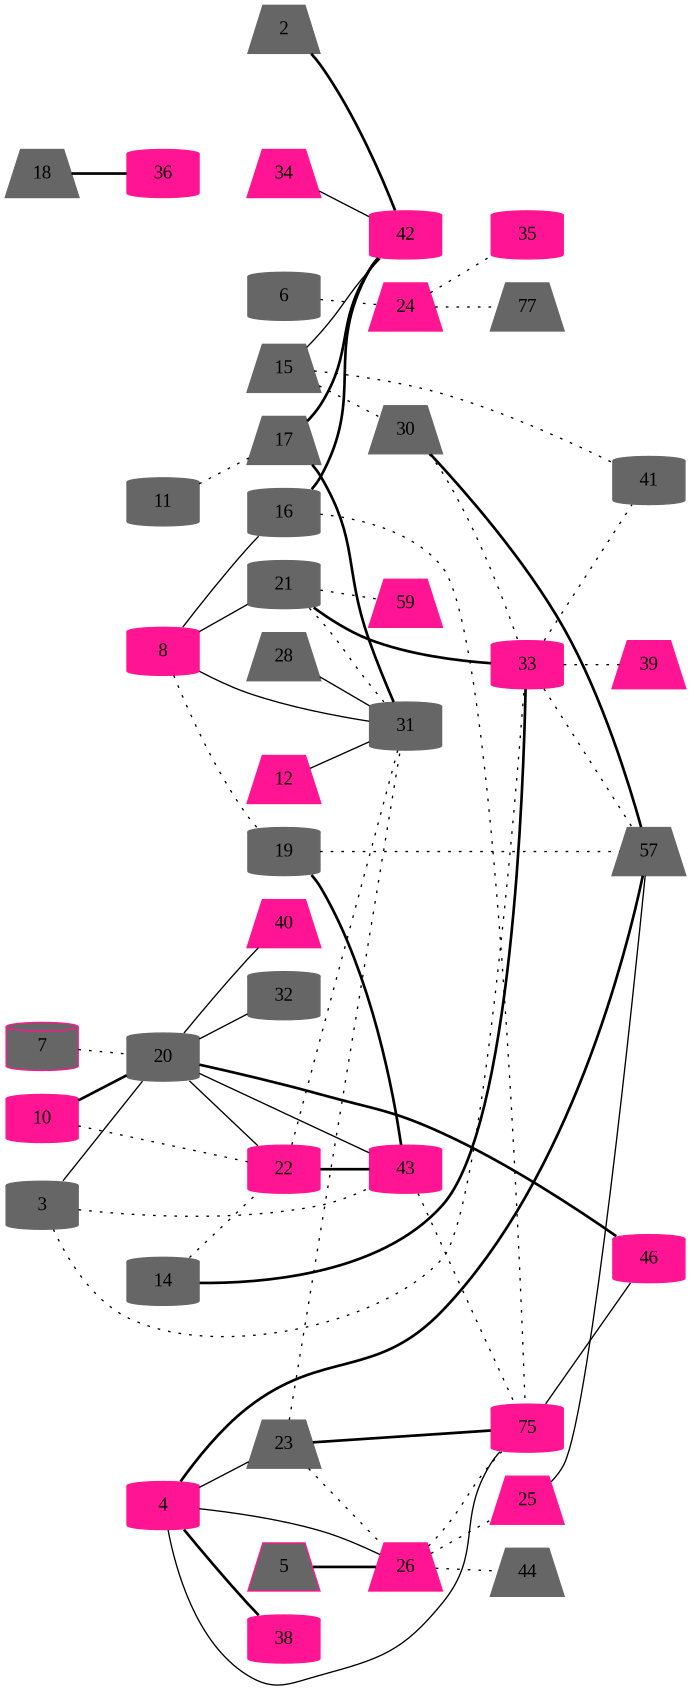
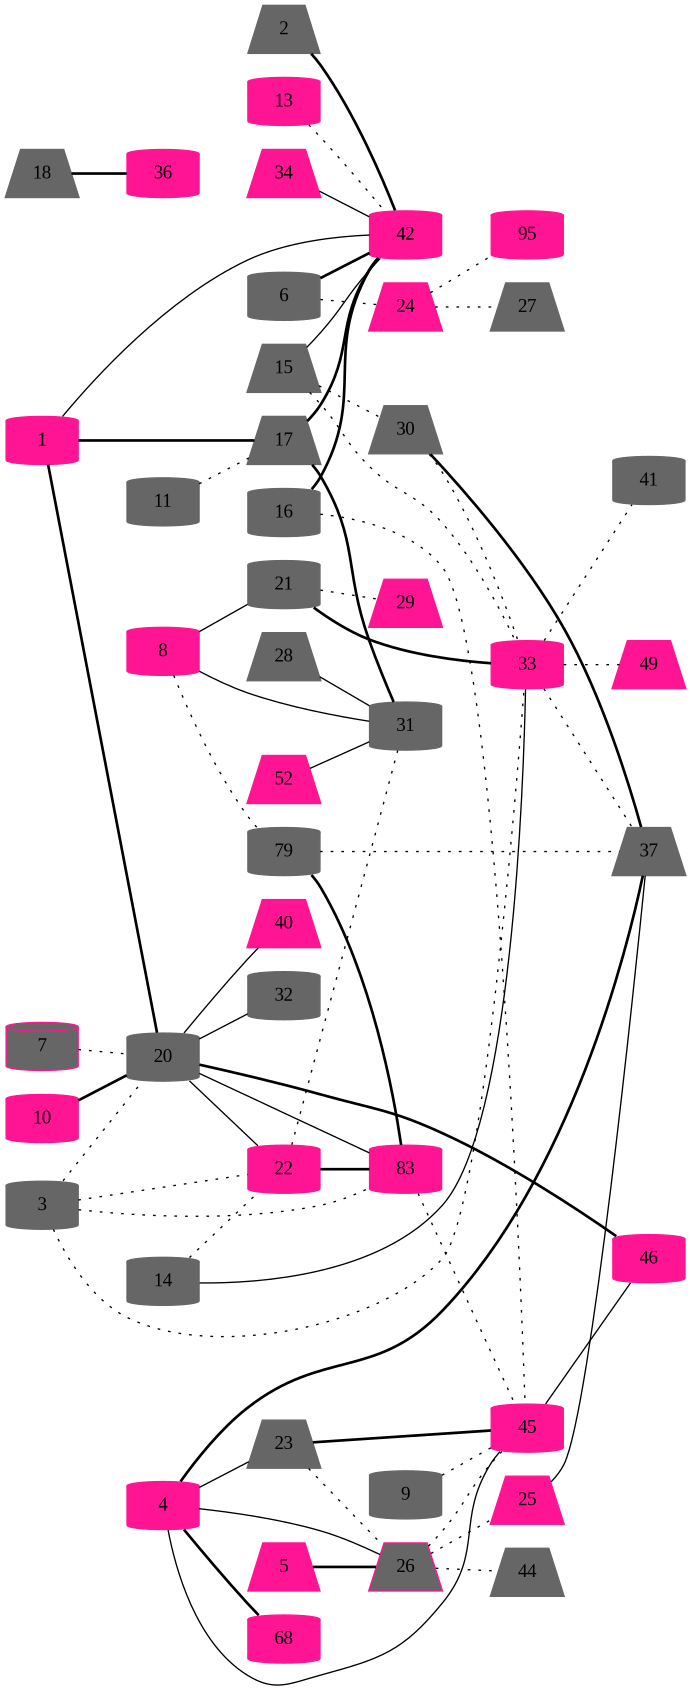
none -> (284, 101)
(527, 235) -> (527, 235)
none -> (345, 266)
(527, 307) -> (527, 307)
(468, 402) -> (424, 506)
none -> (42, 440)
(220, 581) -> none
(406, 603) -> (406, 603)
(347, 655) -> none
(649, 665) -> (649, 665)
(284, 780) -> (284, 780)
(284, 852) -> (284, 852)
(649, 852) -> (649, 852)
(345, 1085) -> none
(97, 1138) -> (103, 1131)
(163, 1144) -> (163, 1187)
(406, 1169) -> (406, 1169)
(459, 1176) -> (459, 1176)
(527, 1428) -> (527, 1428)
none -> (406, 1495)
(284, 1567) -> (284, 1567)
(406, 1567) -> (406, 1567)
(284, 1639) -> (284, 1639)
